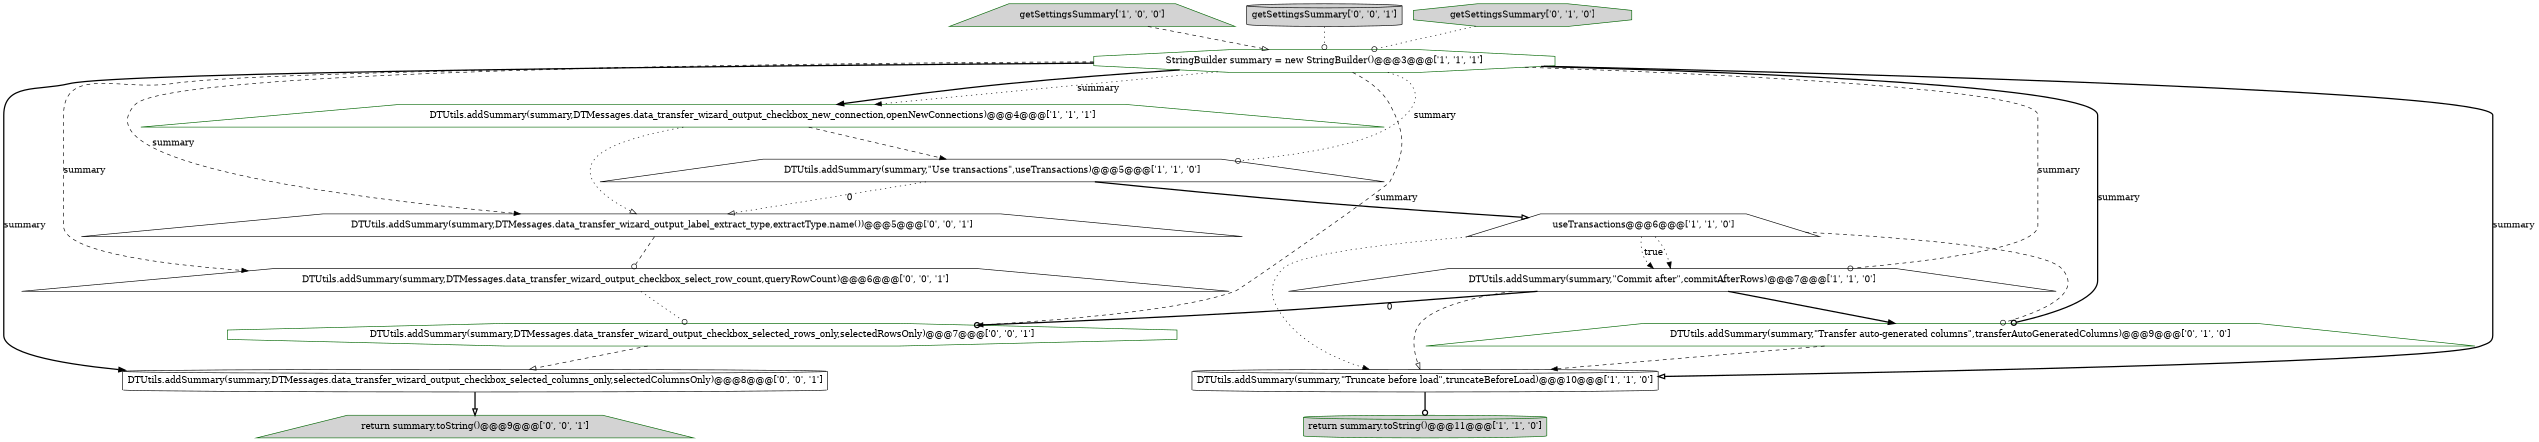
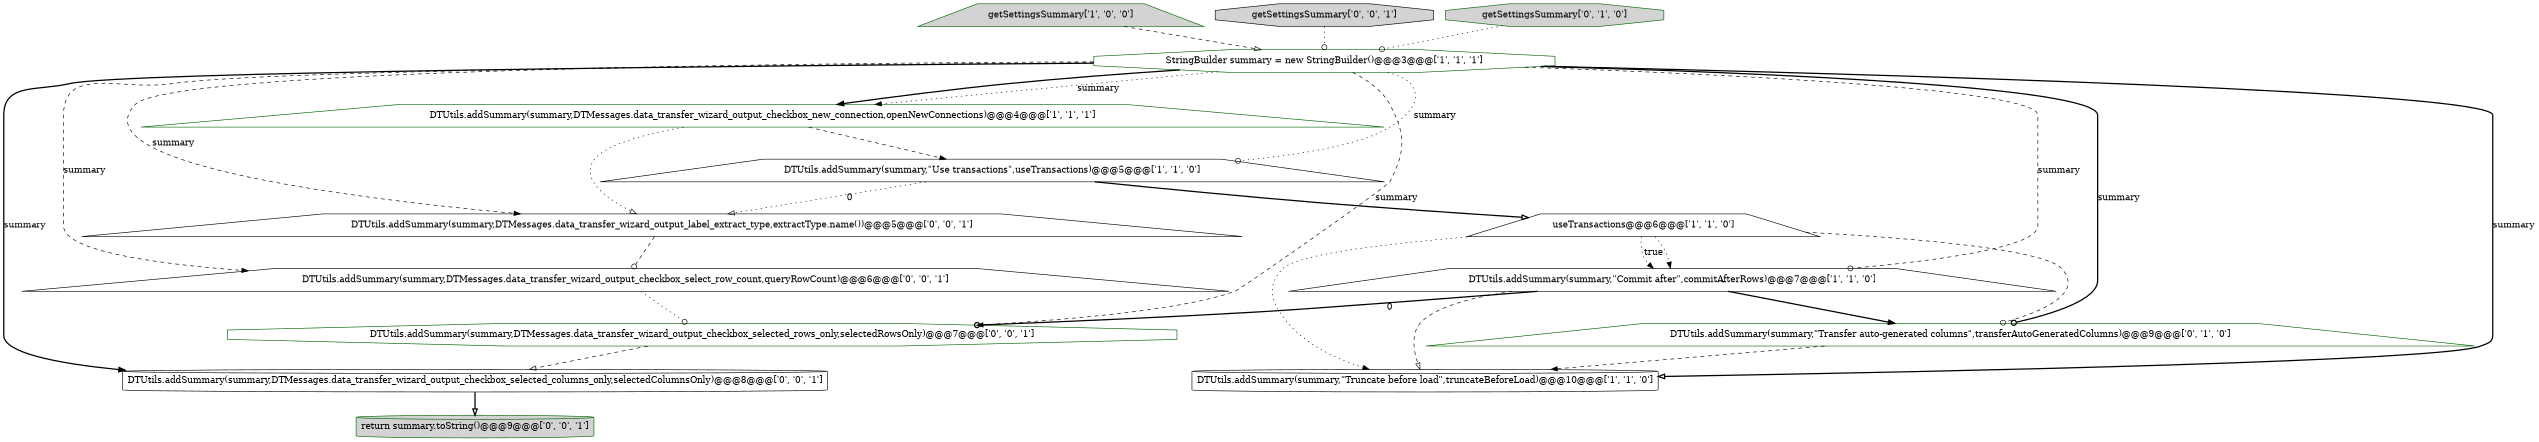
(1324, 15) -> (1324, 15)
(475, 427) -> (475, 427)
(1425, 427) -> none
